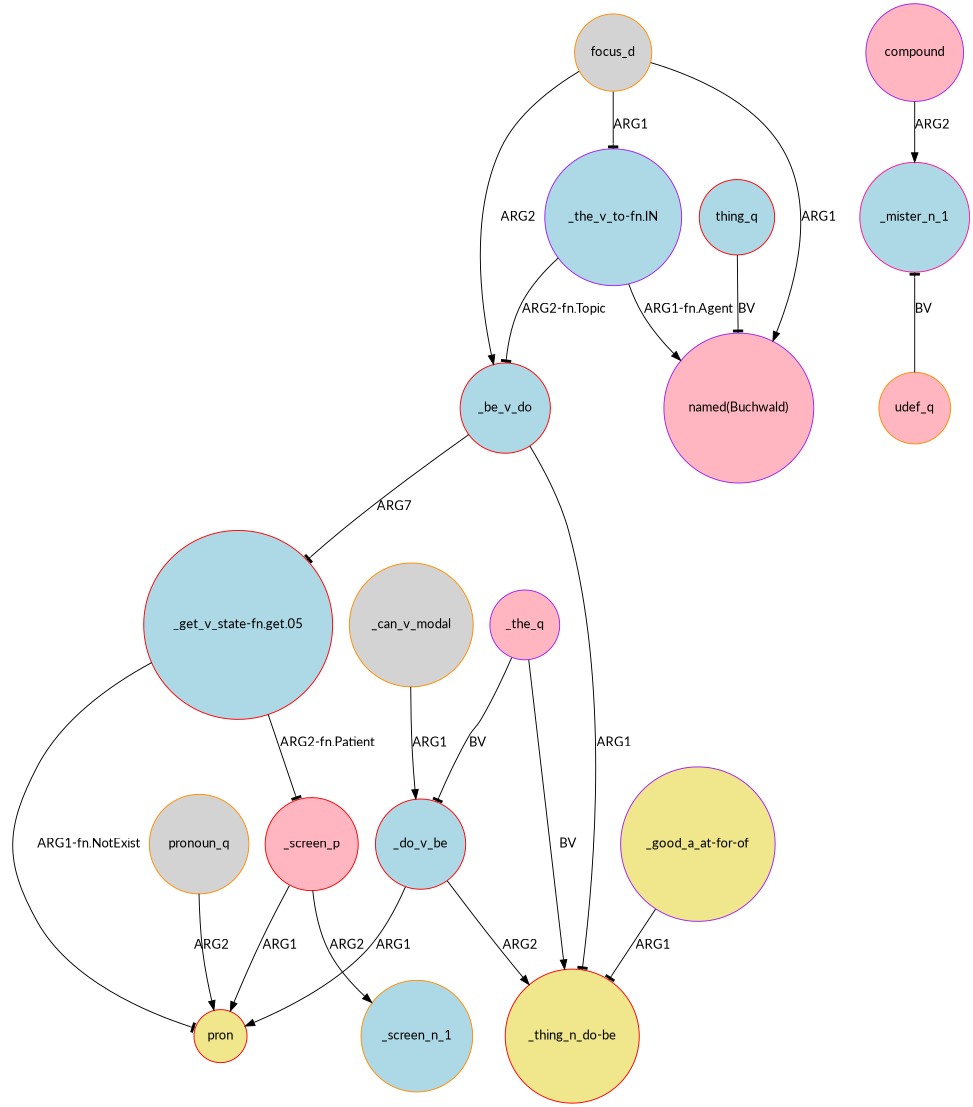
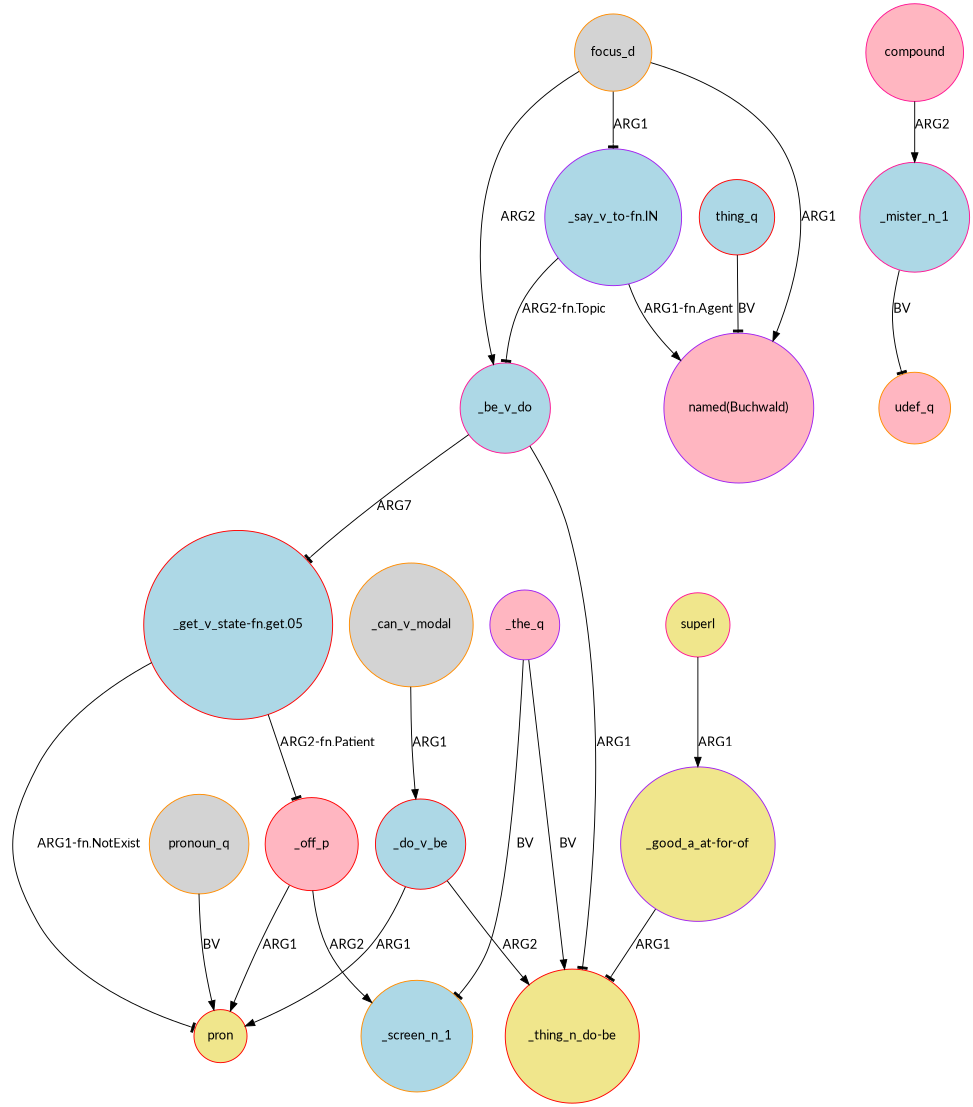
(915, 53) -> (915, 53)
(613, 217) -> (613, 217)
(915, 325) -> (893, 320)
(505, 408) -> (505, 408)
none -> (698, 625)
(475, 728) -> (510, 832)
(312, 844) -> (312, 844)
(212, 945) -> (212, 945)
